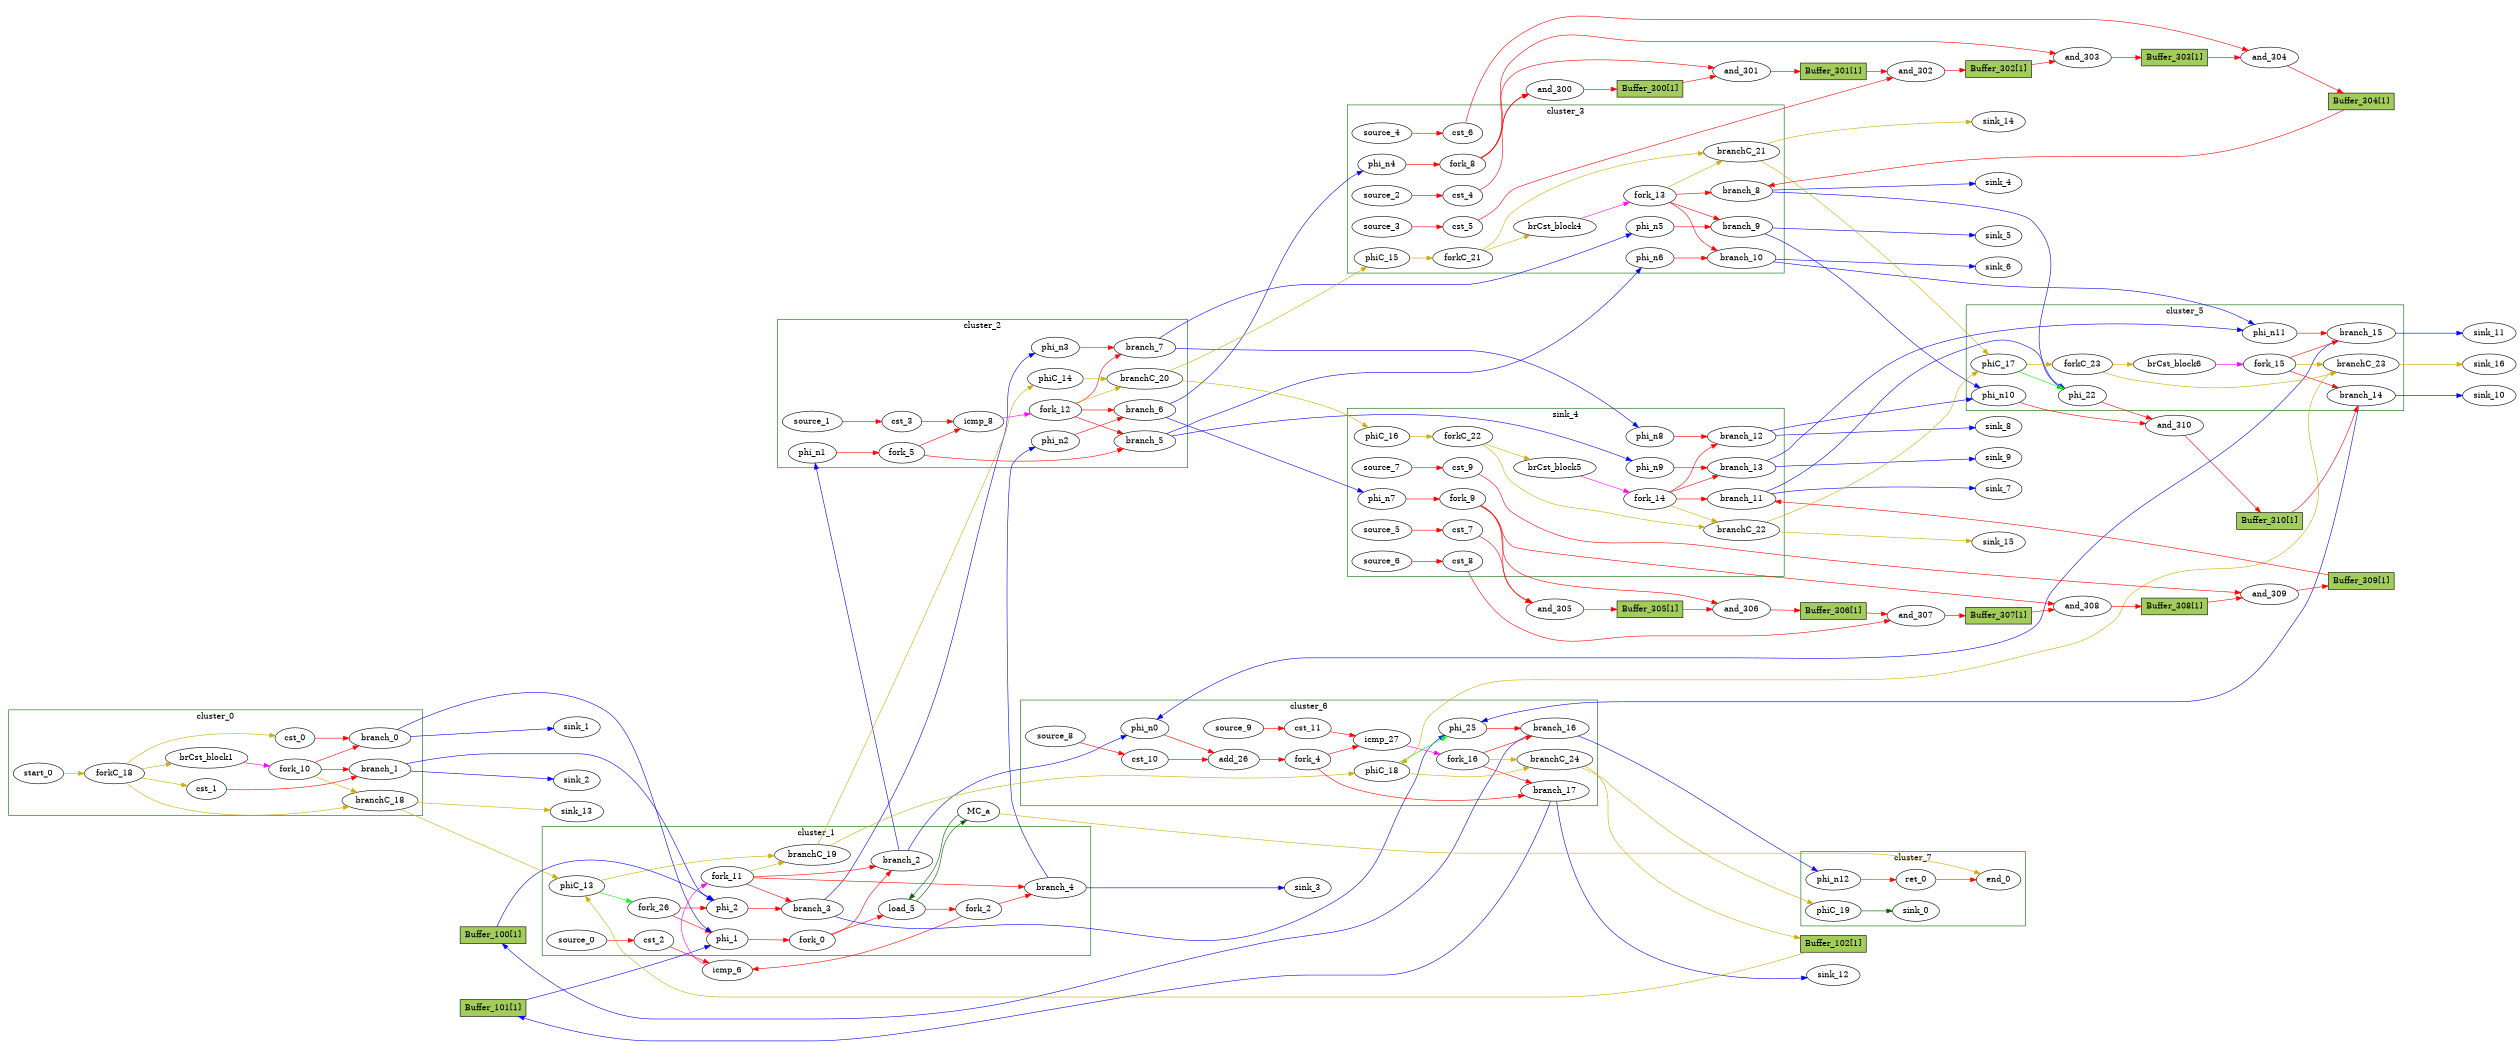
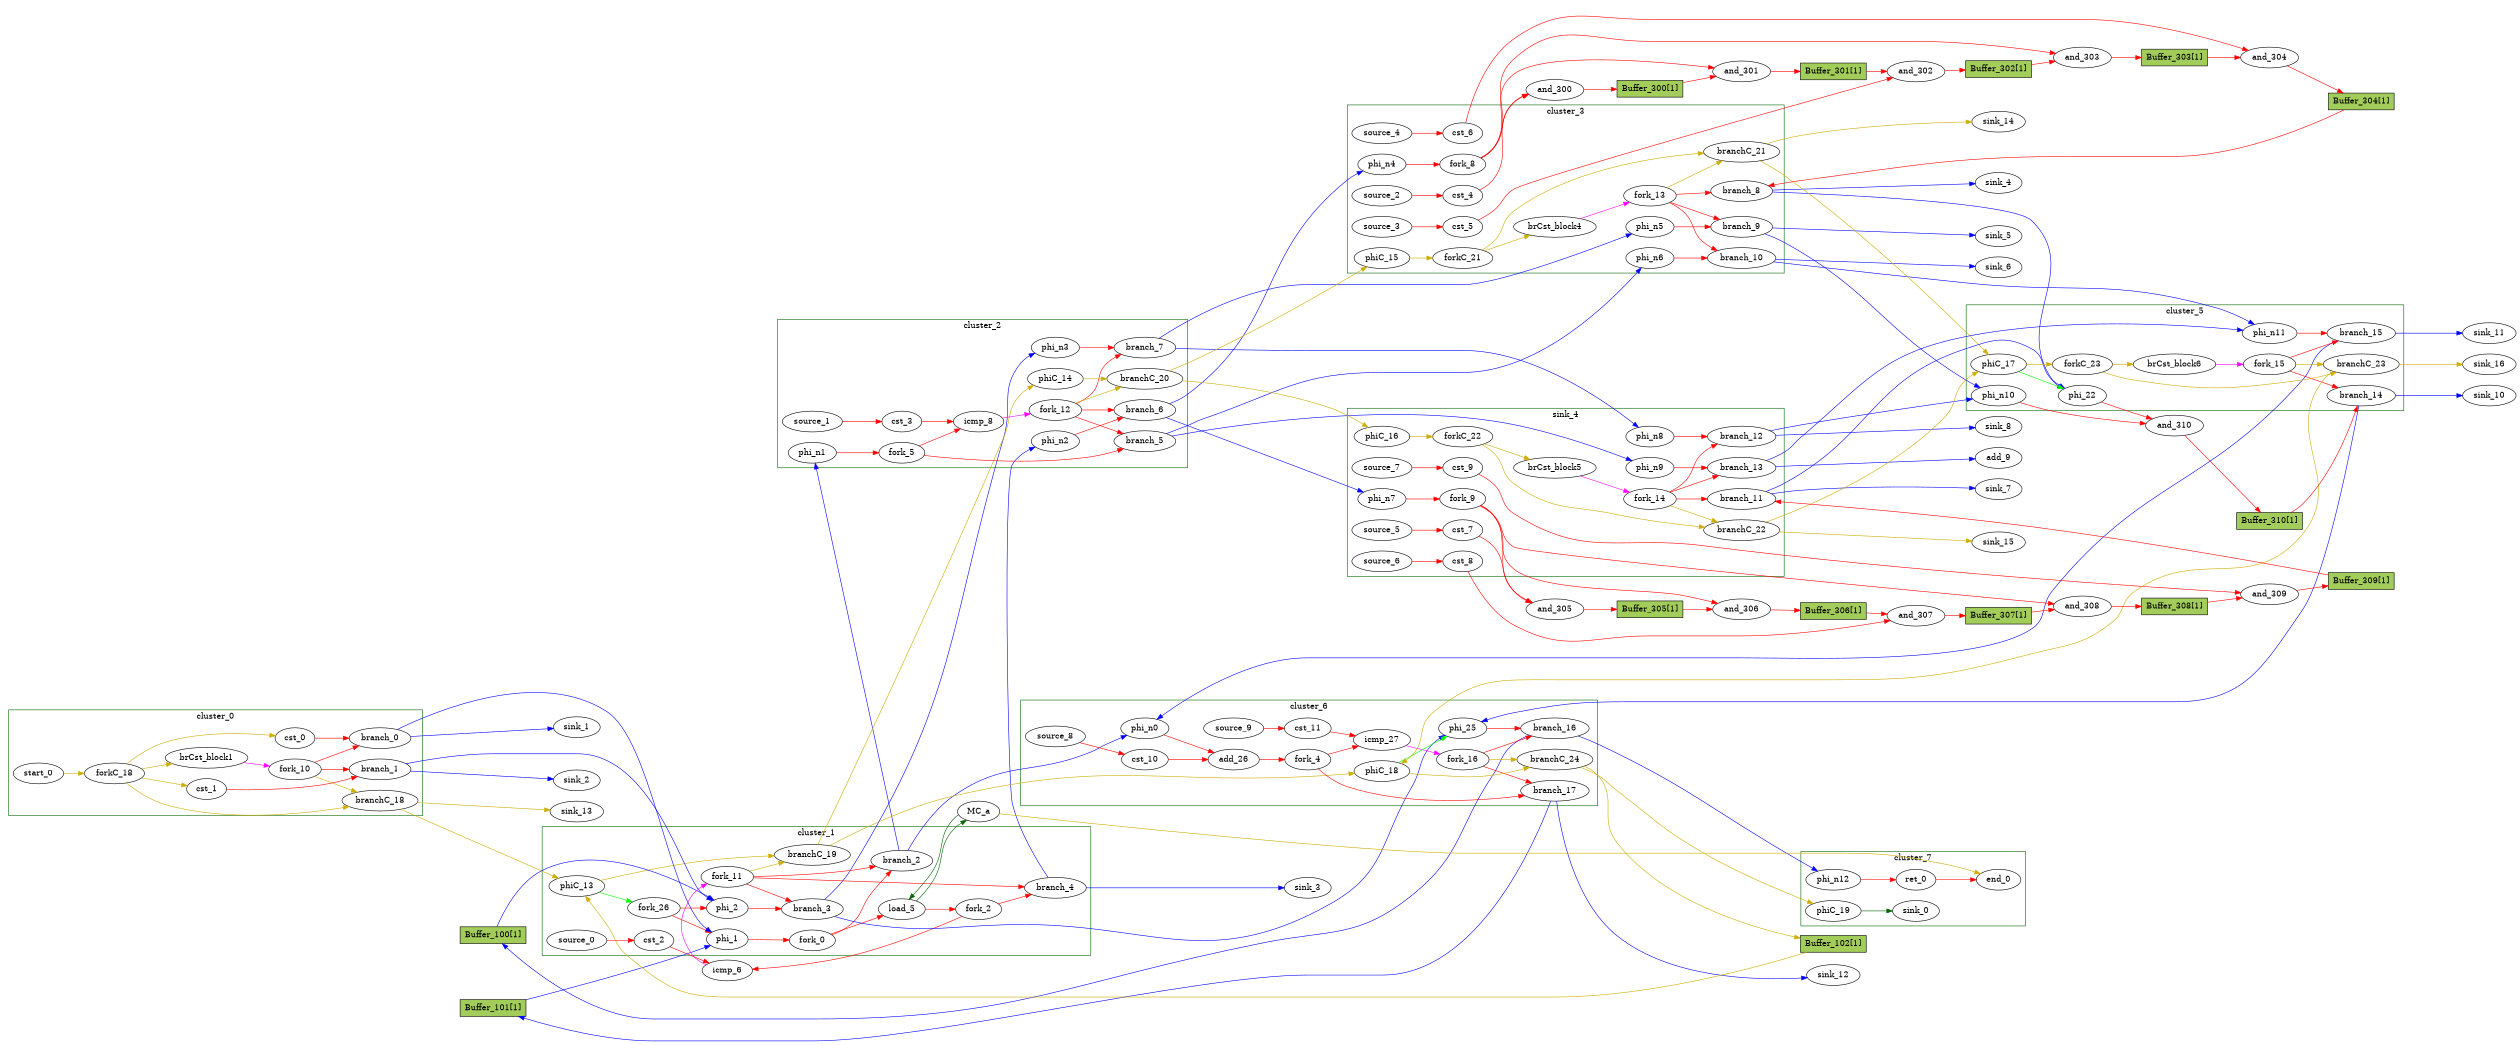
(1999, 458) -> (1999, 458)
